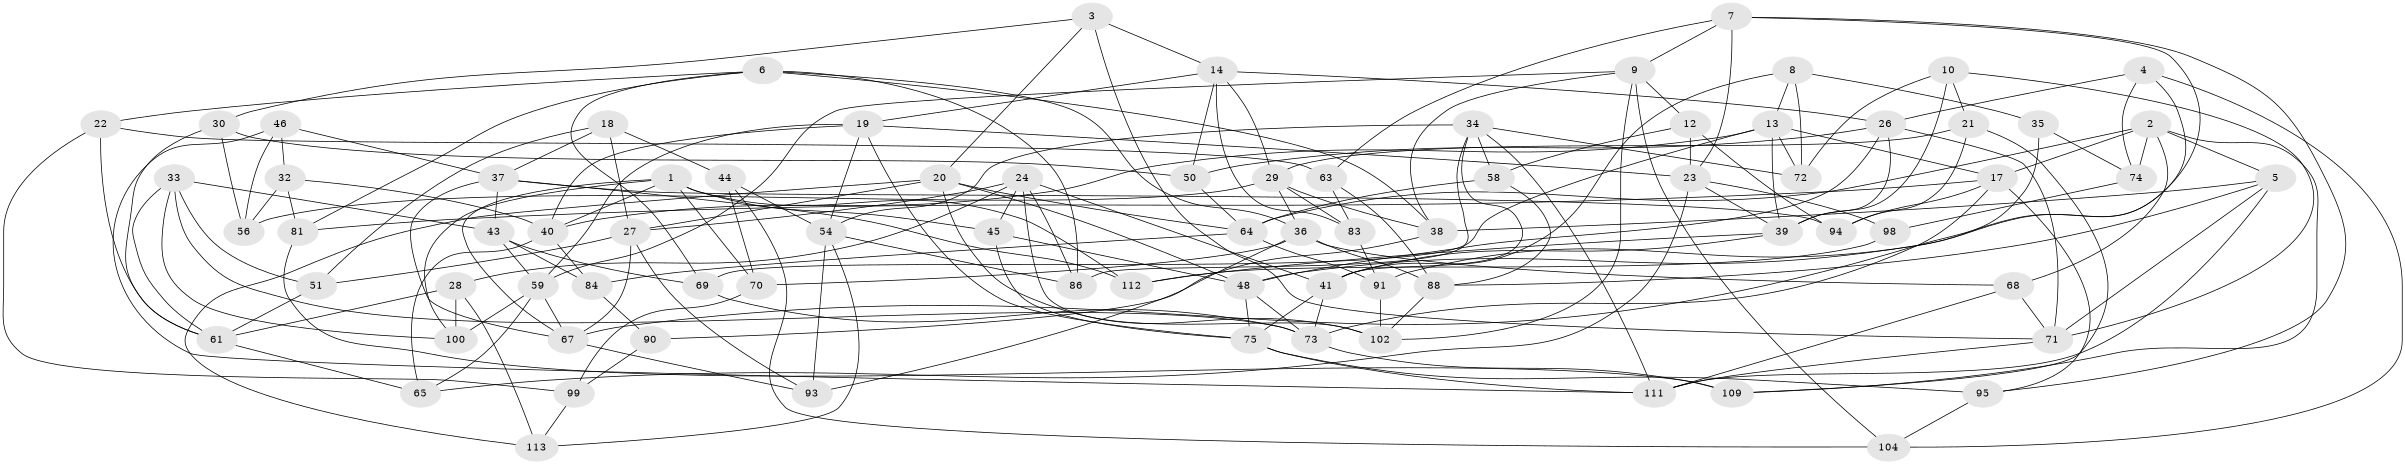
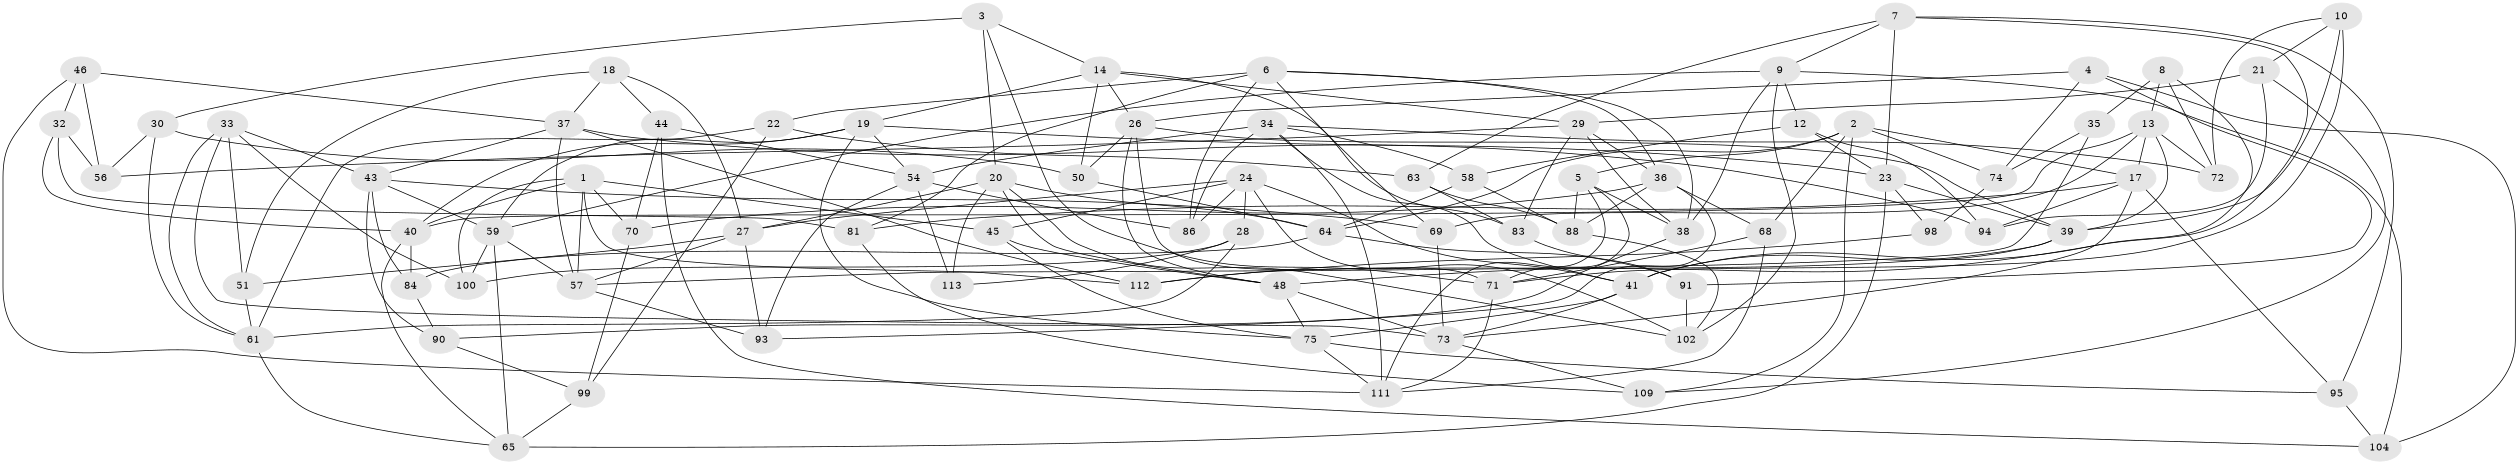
none -> (371, 268)
(568, 340) -> (577, 286)
(556, 421) -> (547, 421)
